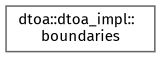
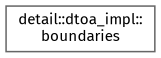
(80, 29) -> (80, 29)
